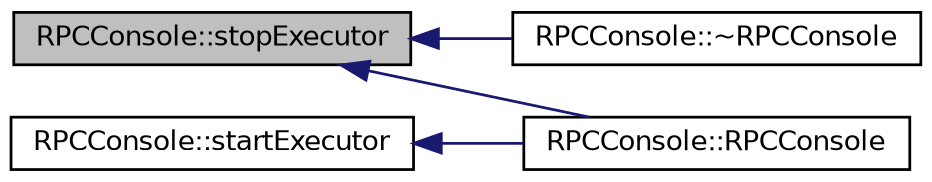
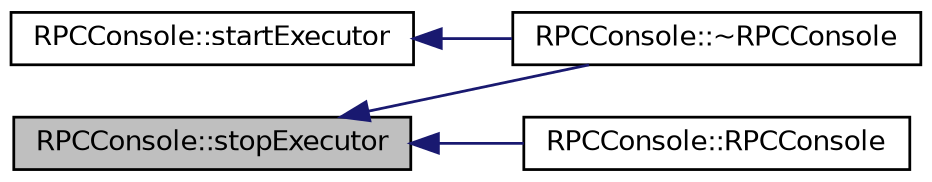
(483, 143) -> (477, 39)
